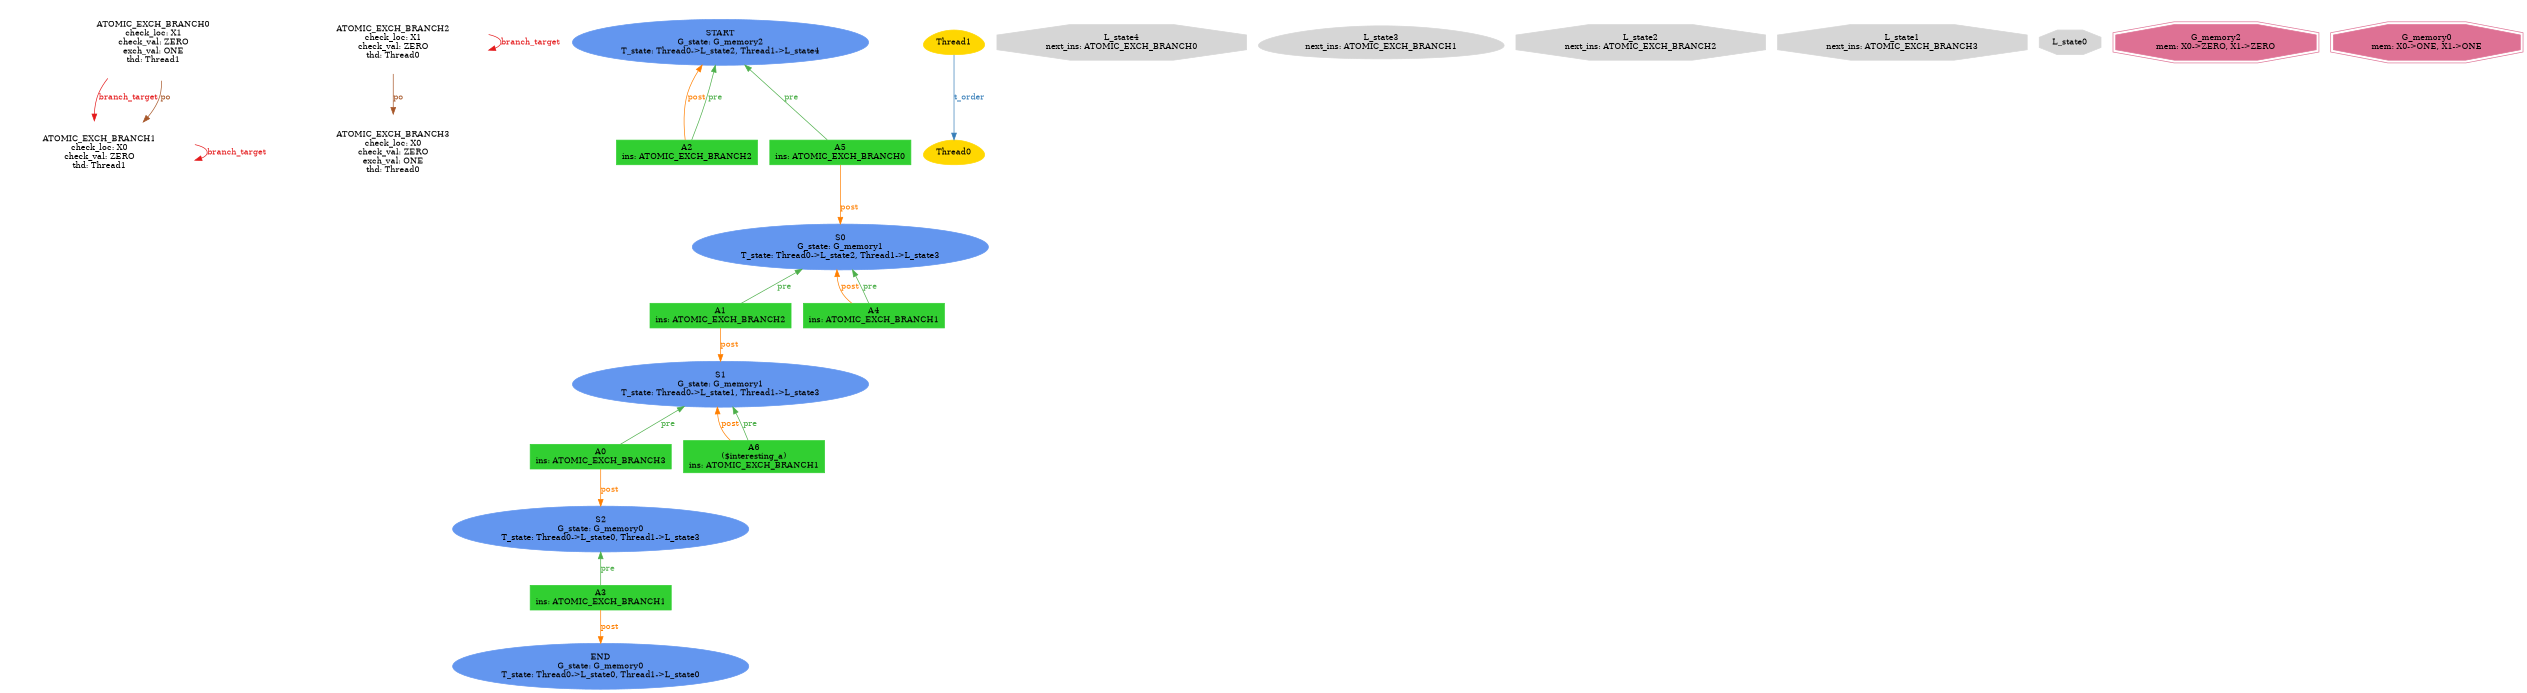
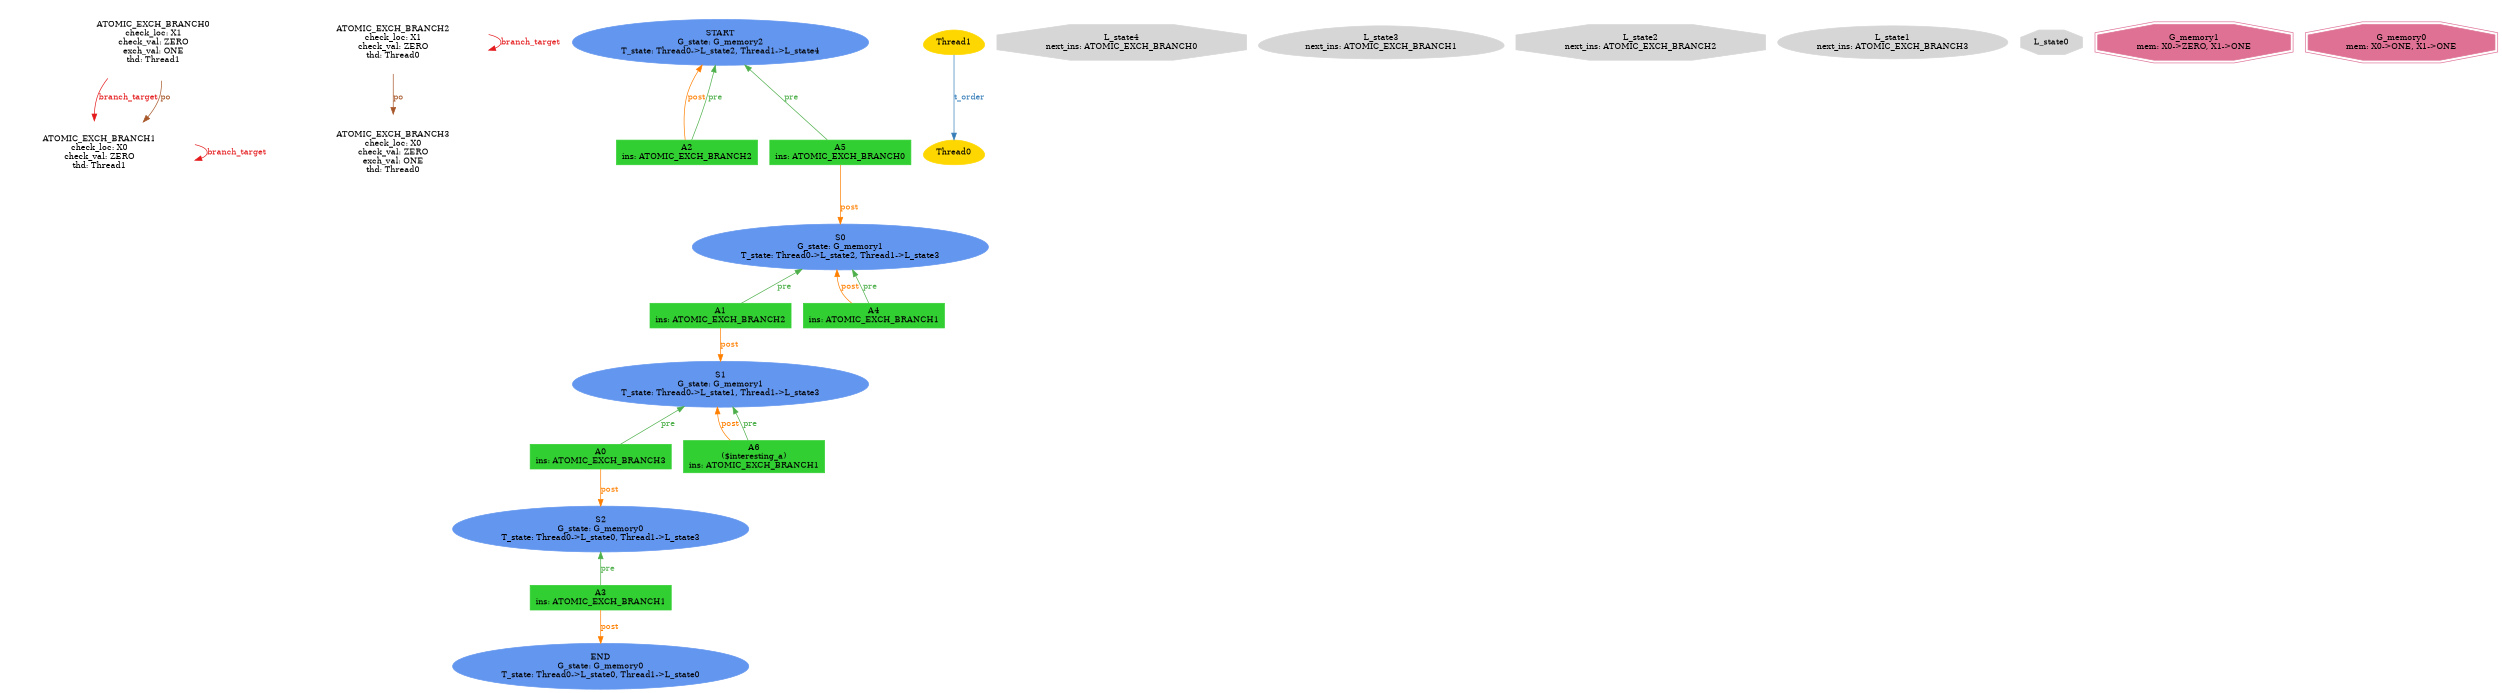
(1902, 42) -> (1893, 42)
none -> (2194, 42)
(2216, 42) -> none
